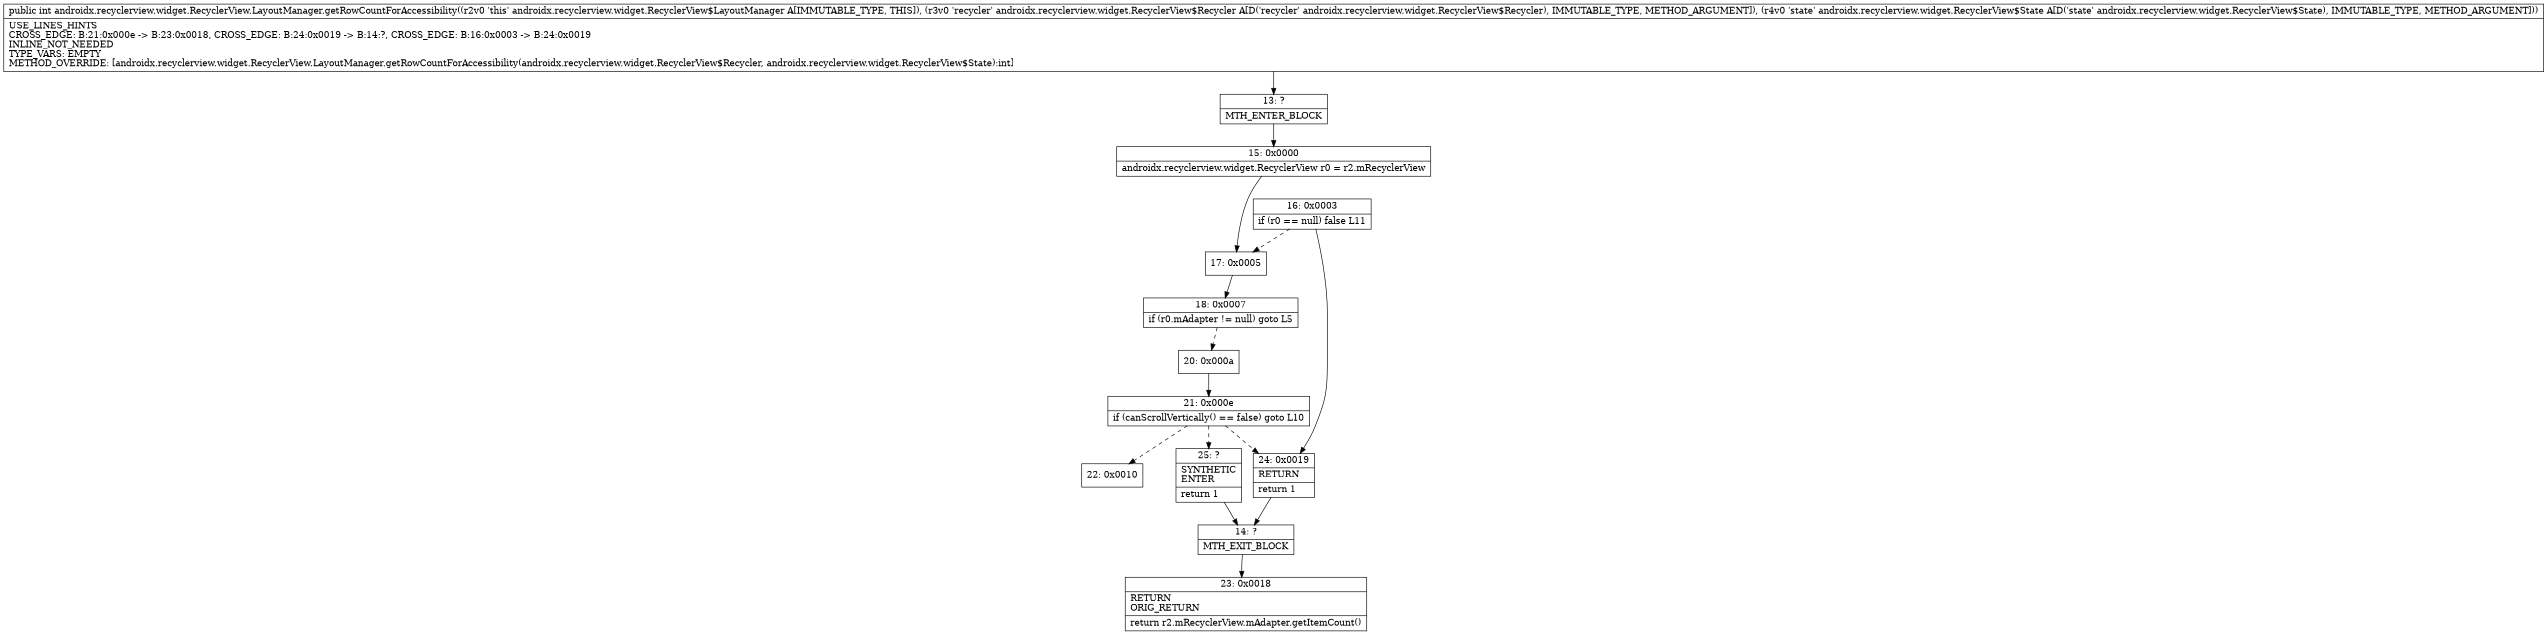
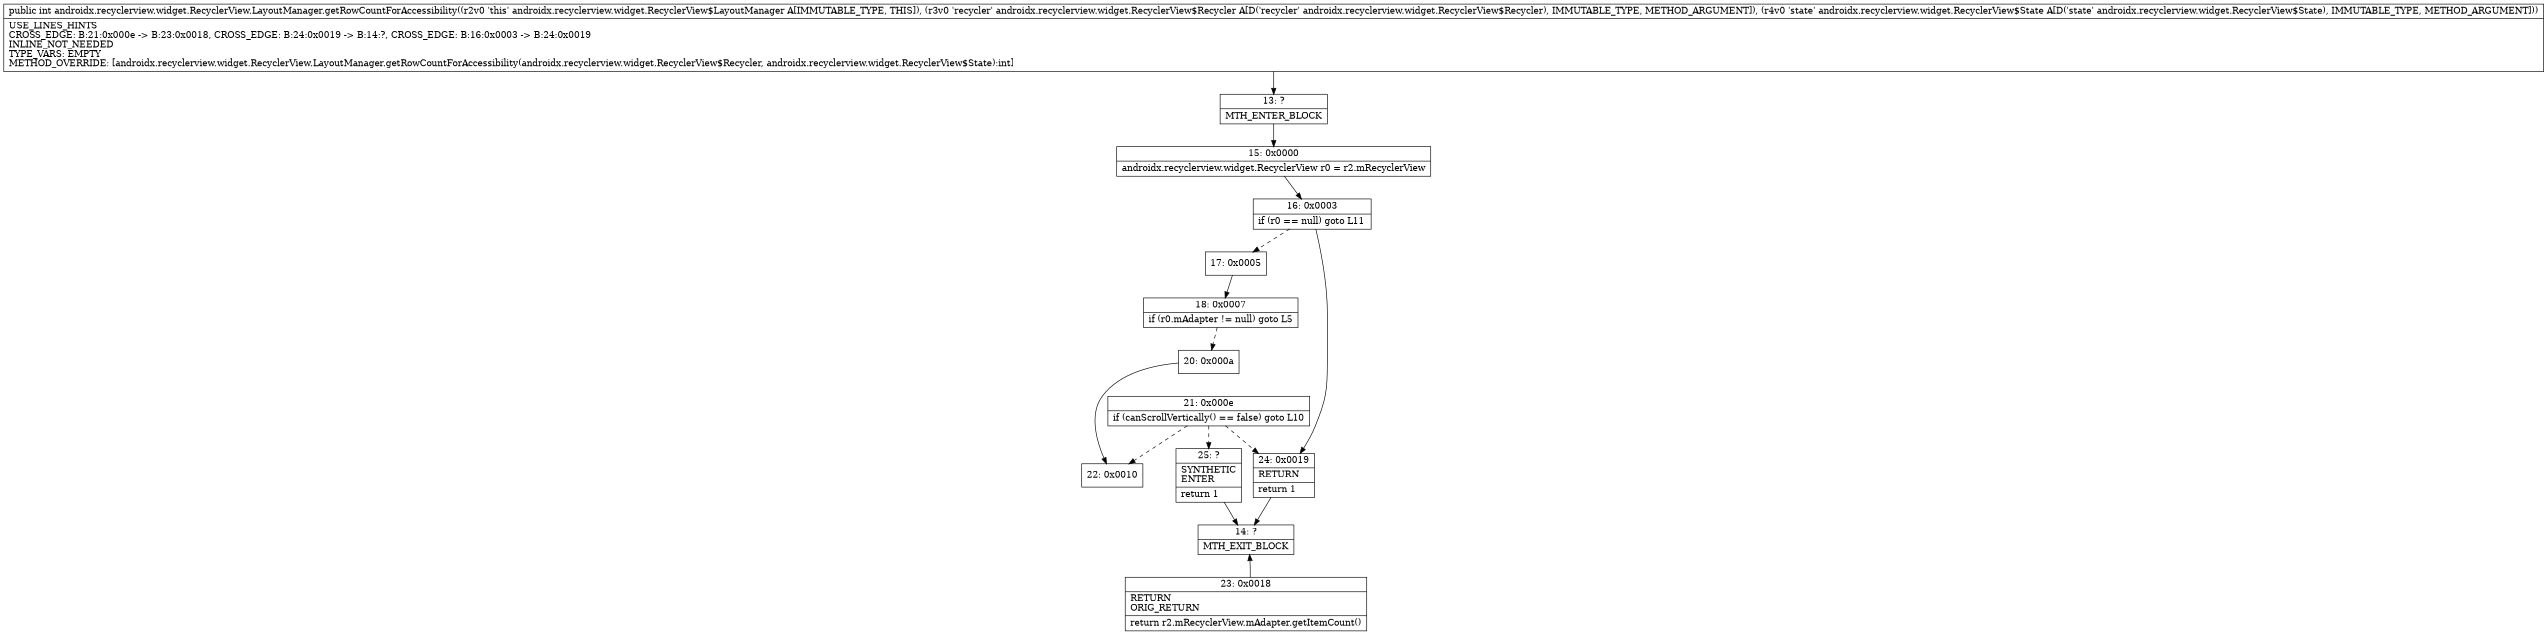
(1244, 209) -> (1291, 185)
(1312, 221) -> (1312, 221)
(1209, 382) -> (1109, 388)
(1242, 563) -> (1250, 569)
